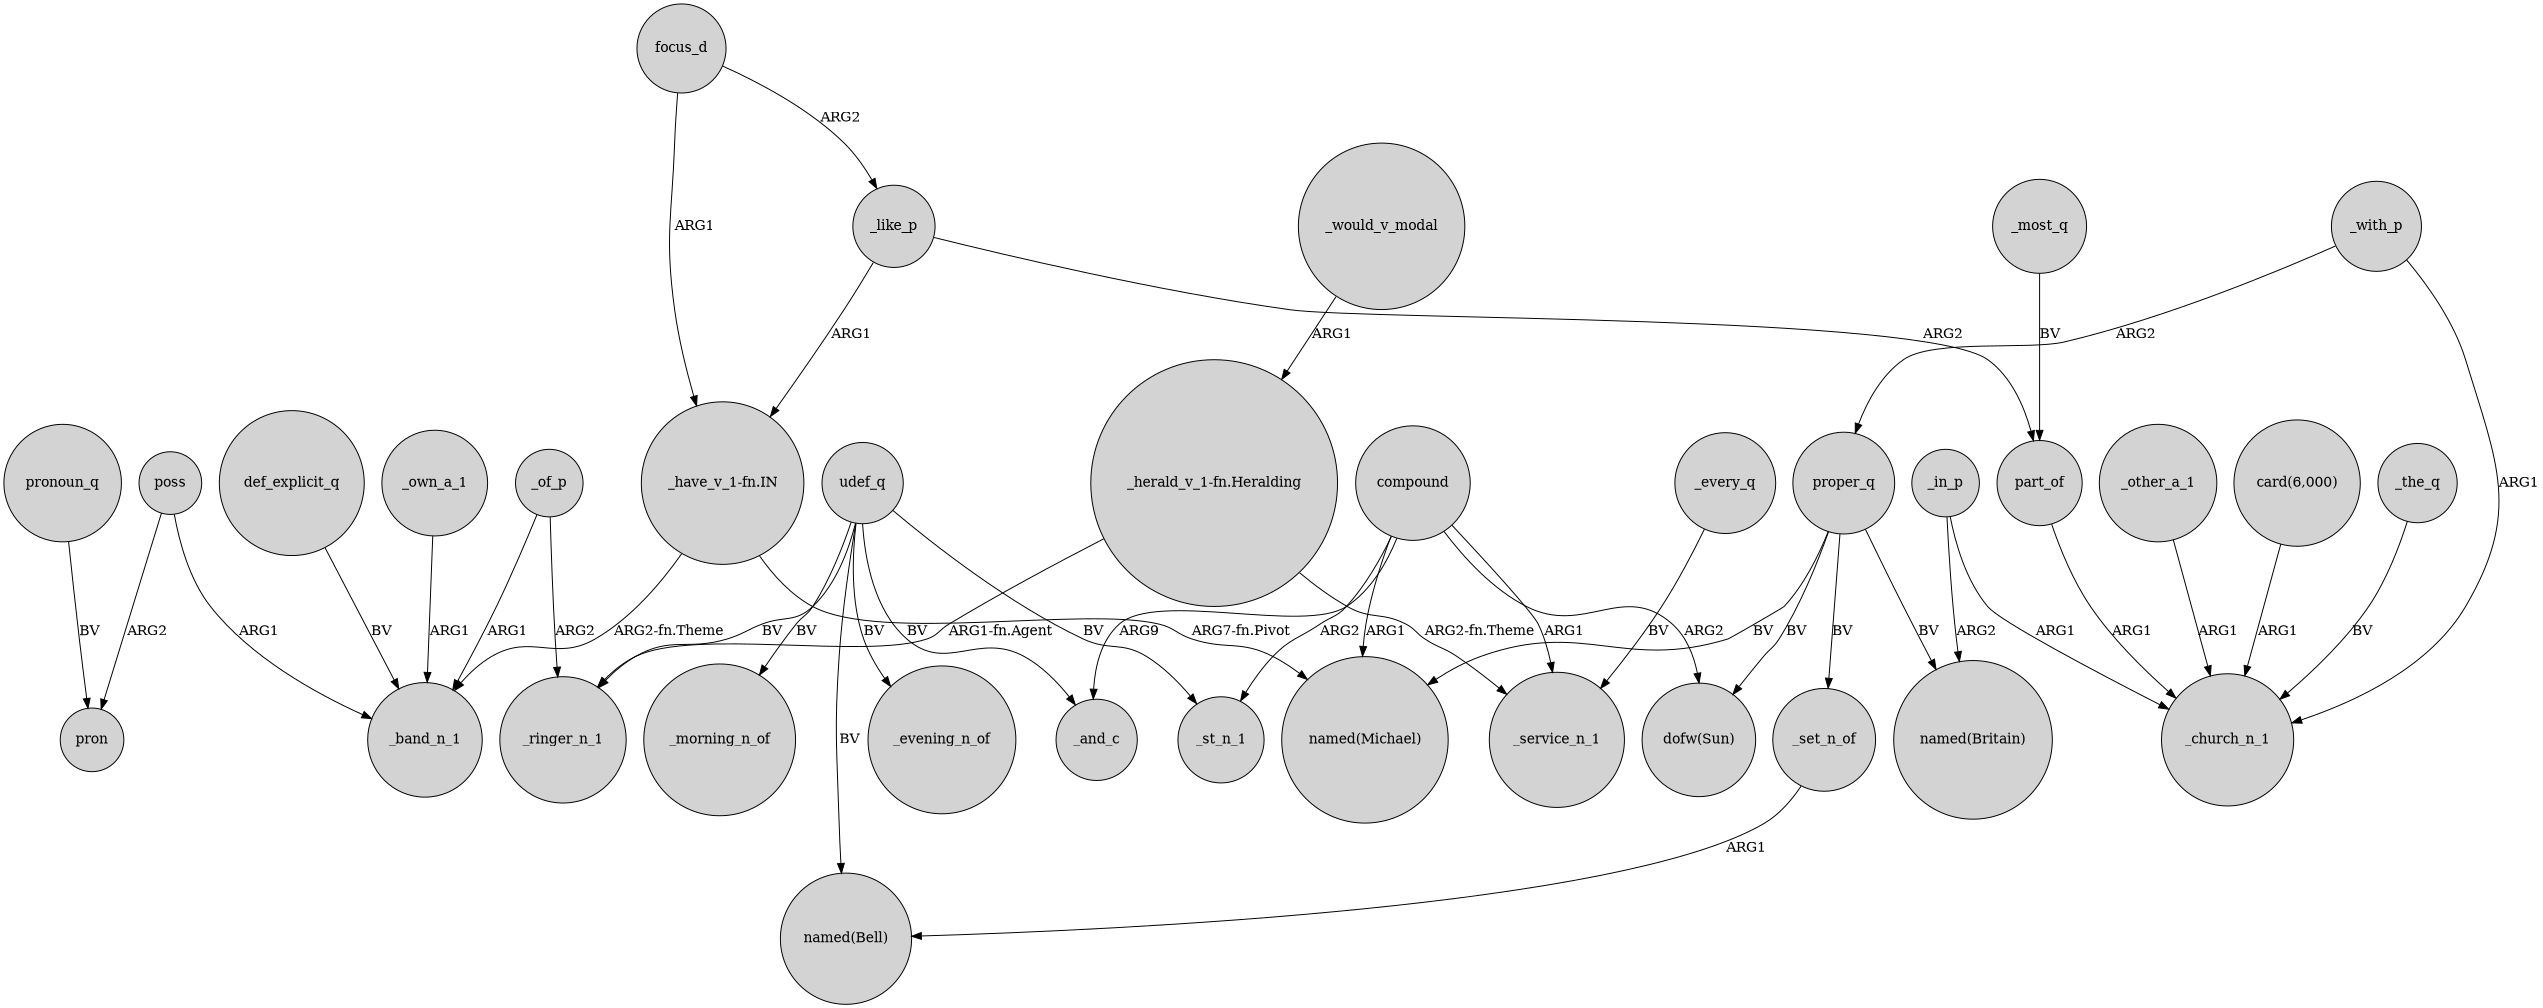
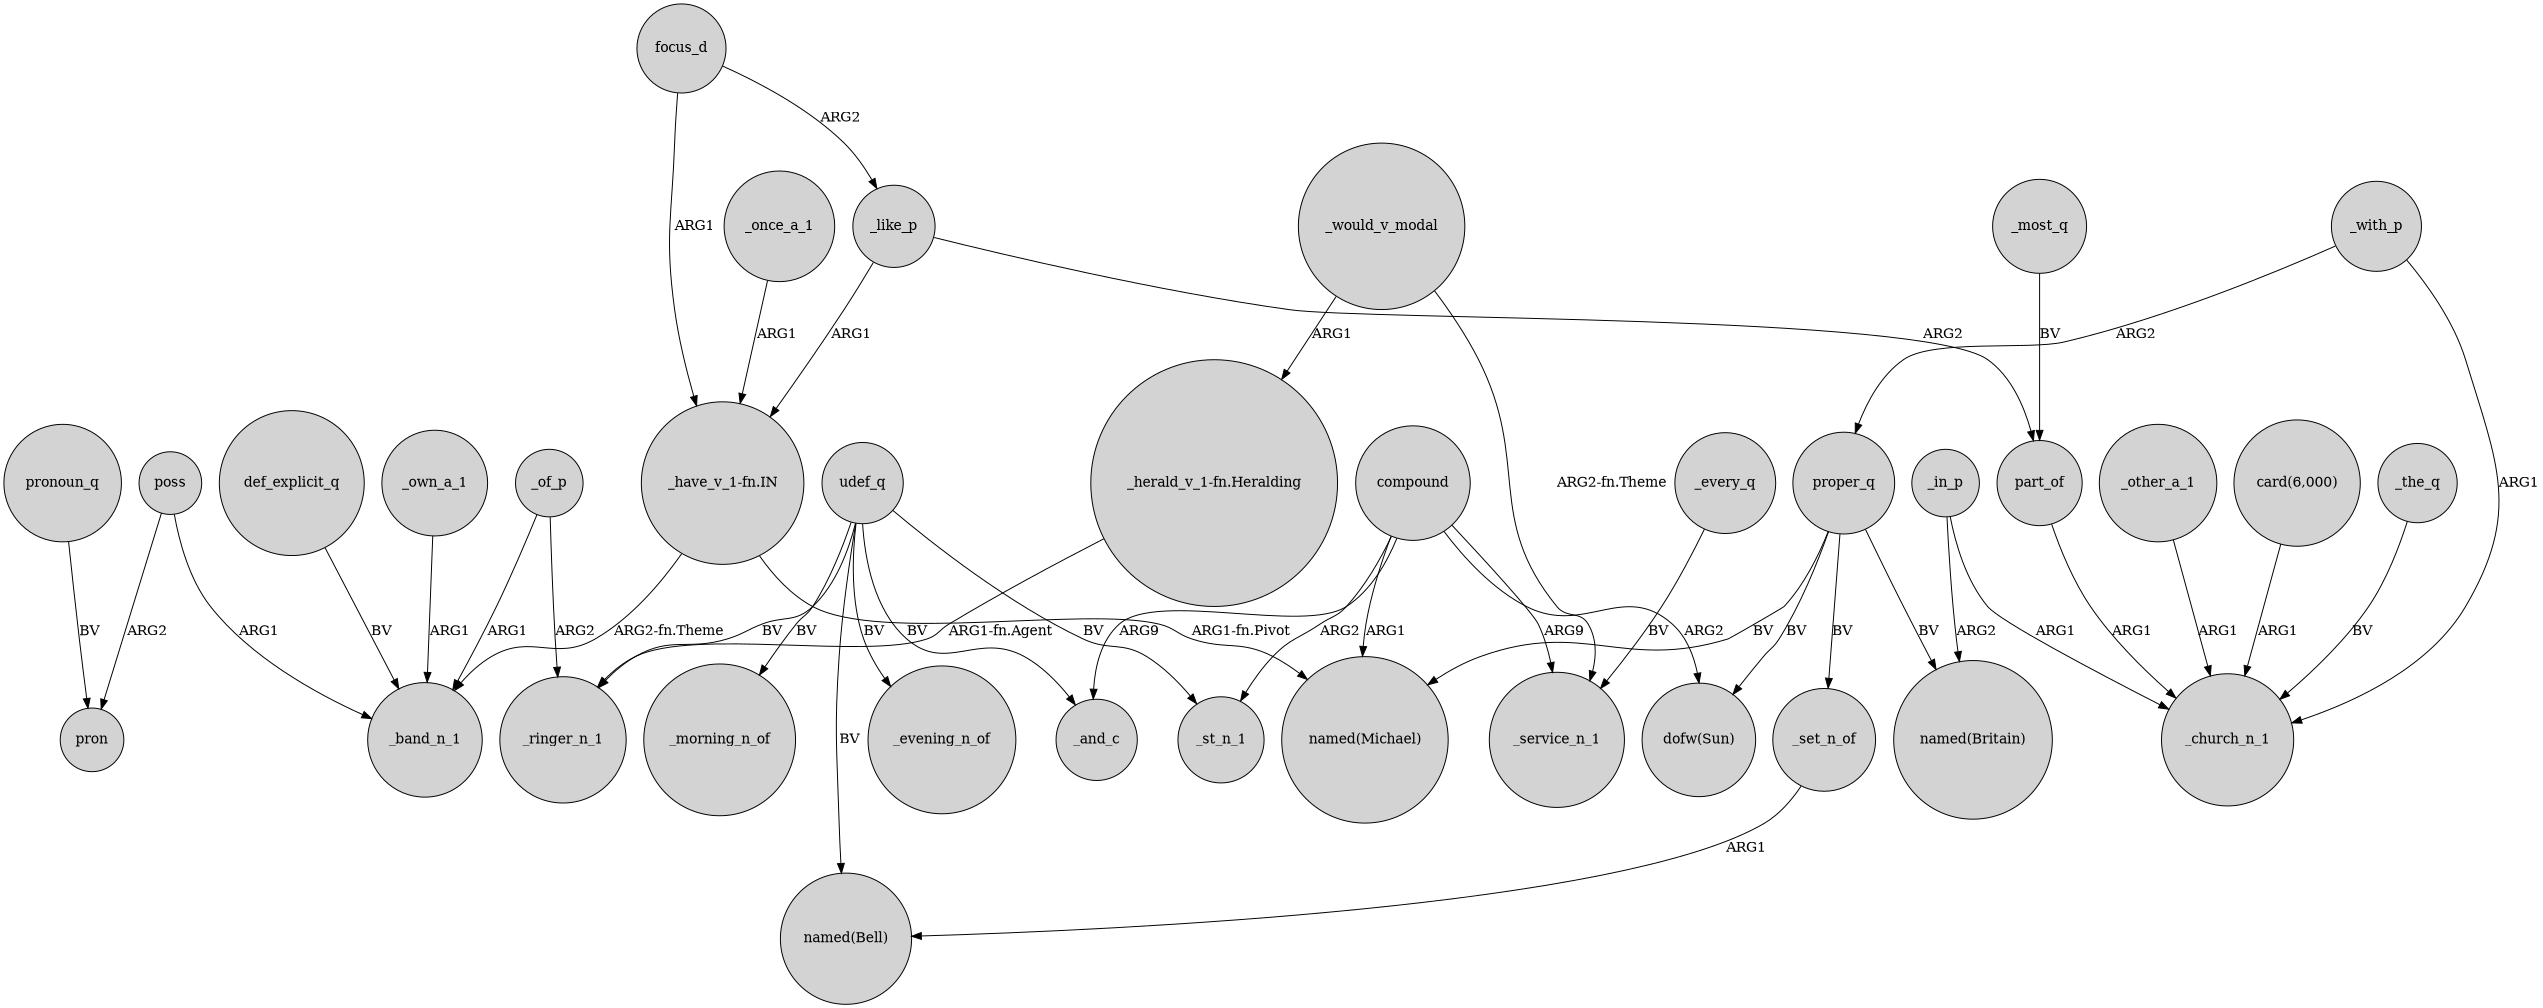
none -> (779, 226)
(1403, 623) -> (1510, 488)
(1241, 632) -> (1241, 632)
(1564, 632) -> (1564, 632)
